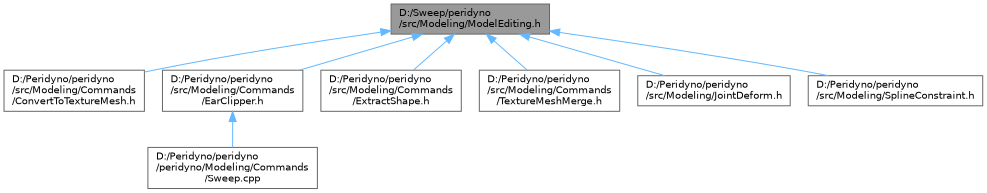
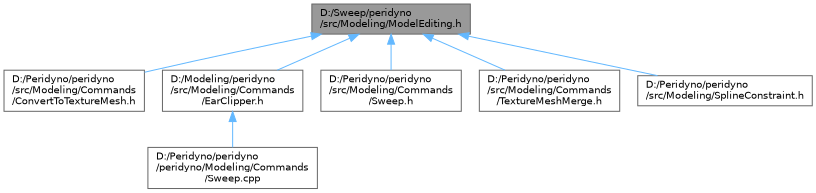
(233, 91) -> (233, 91)
(391, 91) -> (391, 91)
(714, 91) -> none
